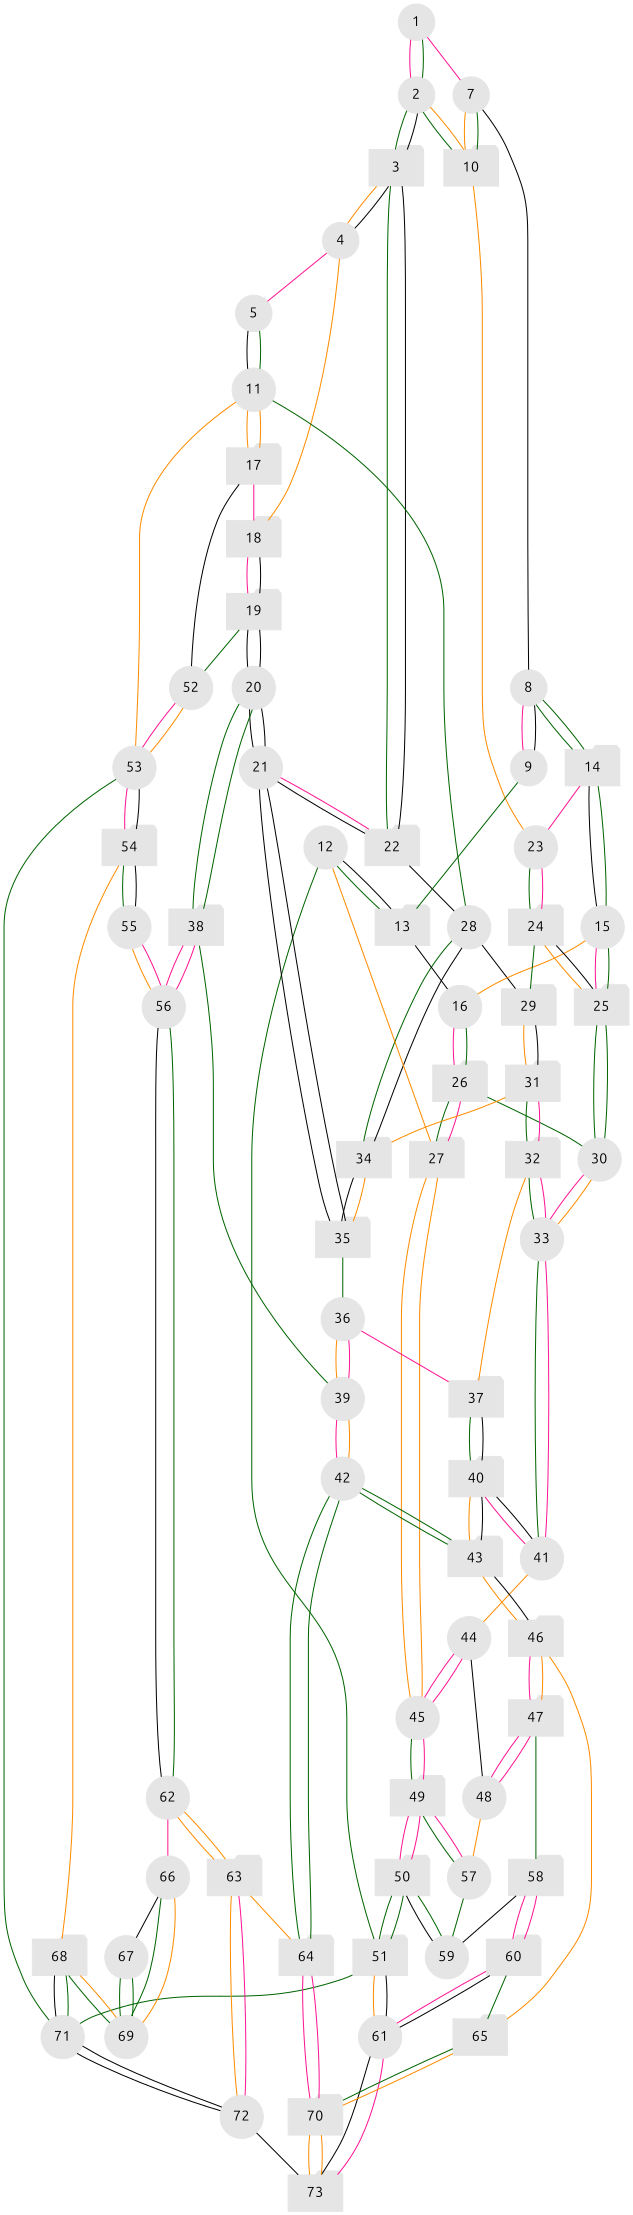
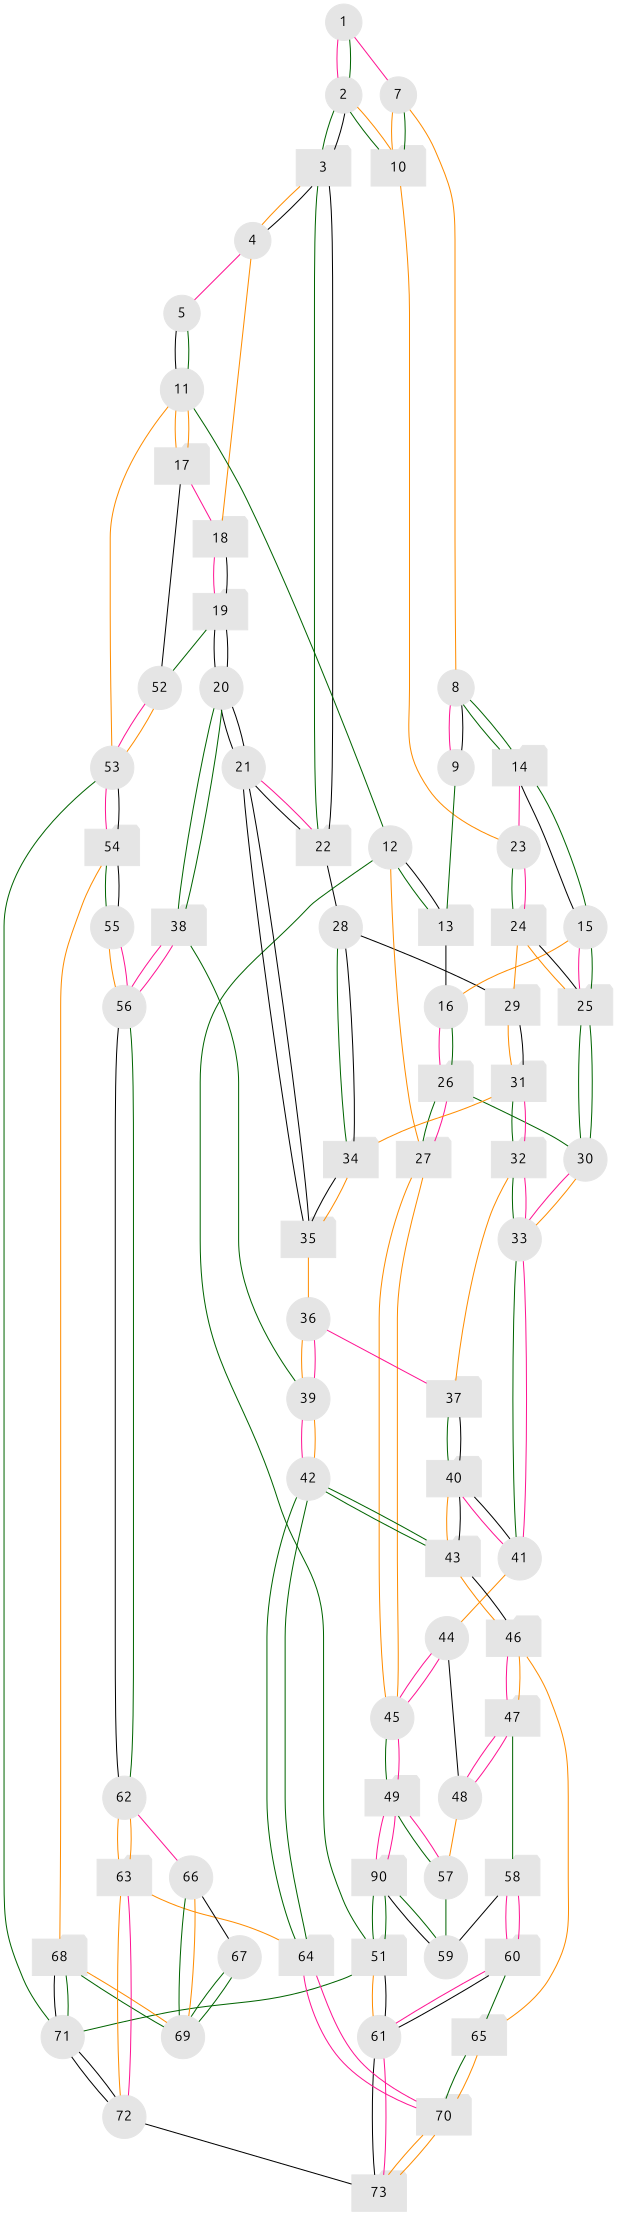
(528, 384) -> (455, 384)
(444, 617) -> (298, 613)
(533, 960) -> (516, 960)
(343, 1277) -> (308, 1277)
(402, 1877) -> (379, 1877)
